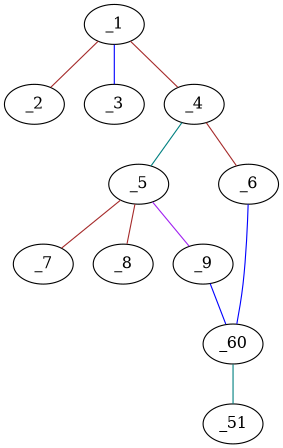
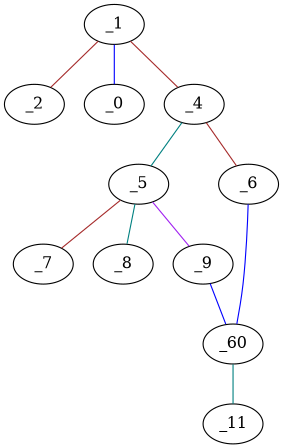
(114, 104) -> (114, 104)
(131, 224) -> (131, 224)
(233, 424) -> (233, 424)
